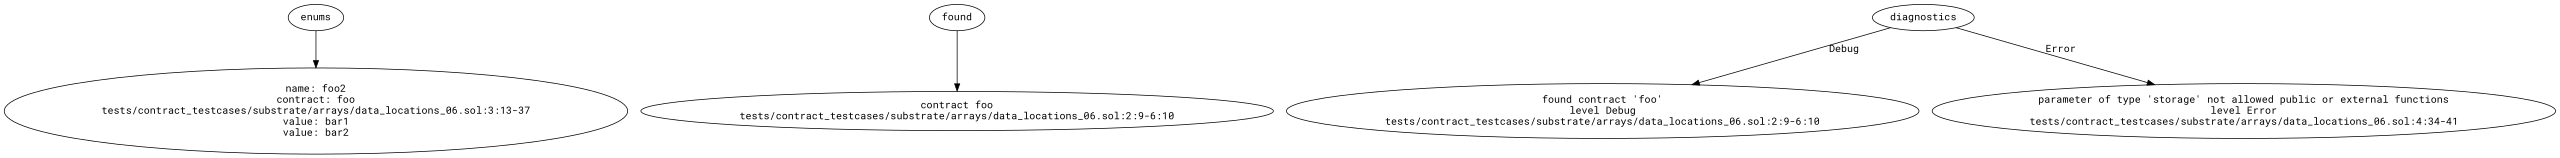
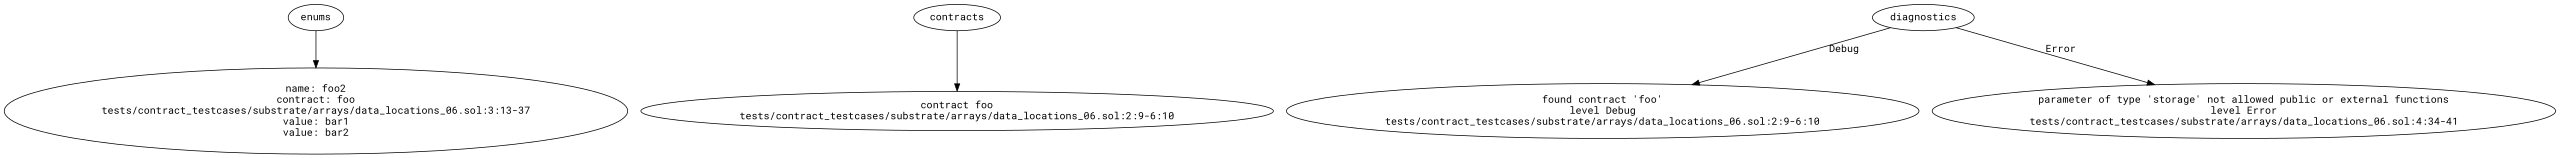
(957, 18) -> (957, 18)
